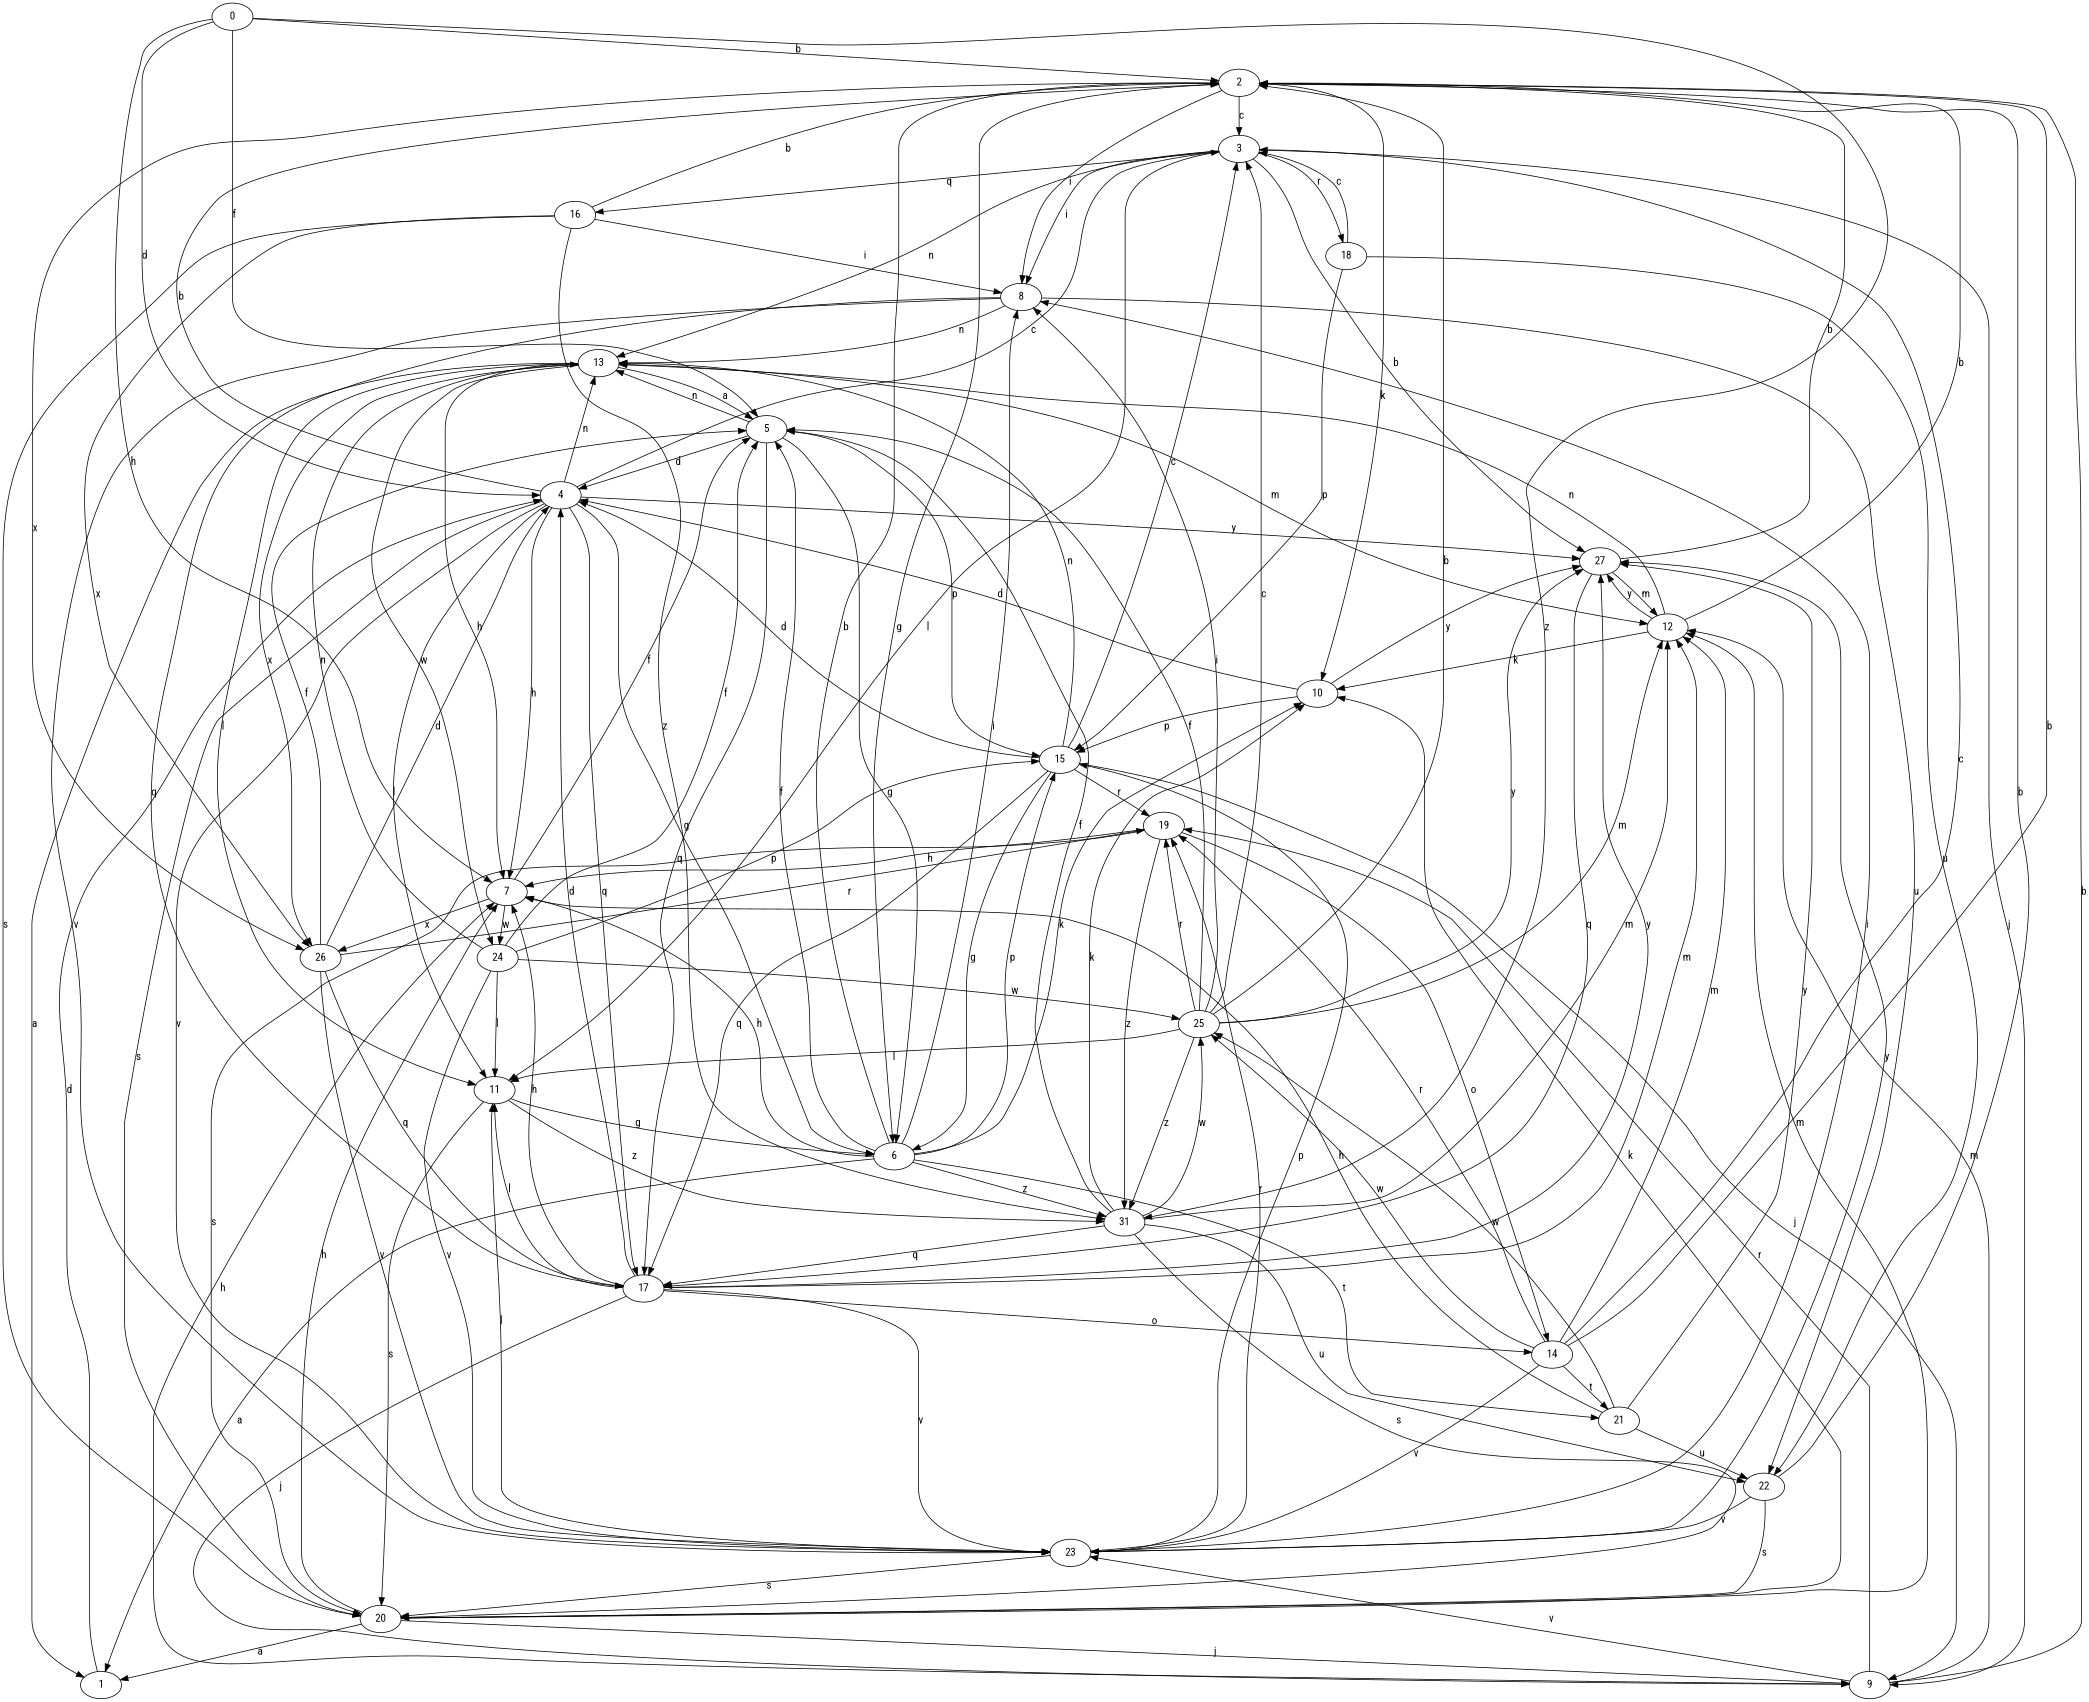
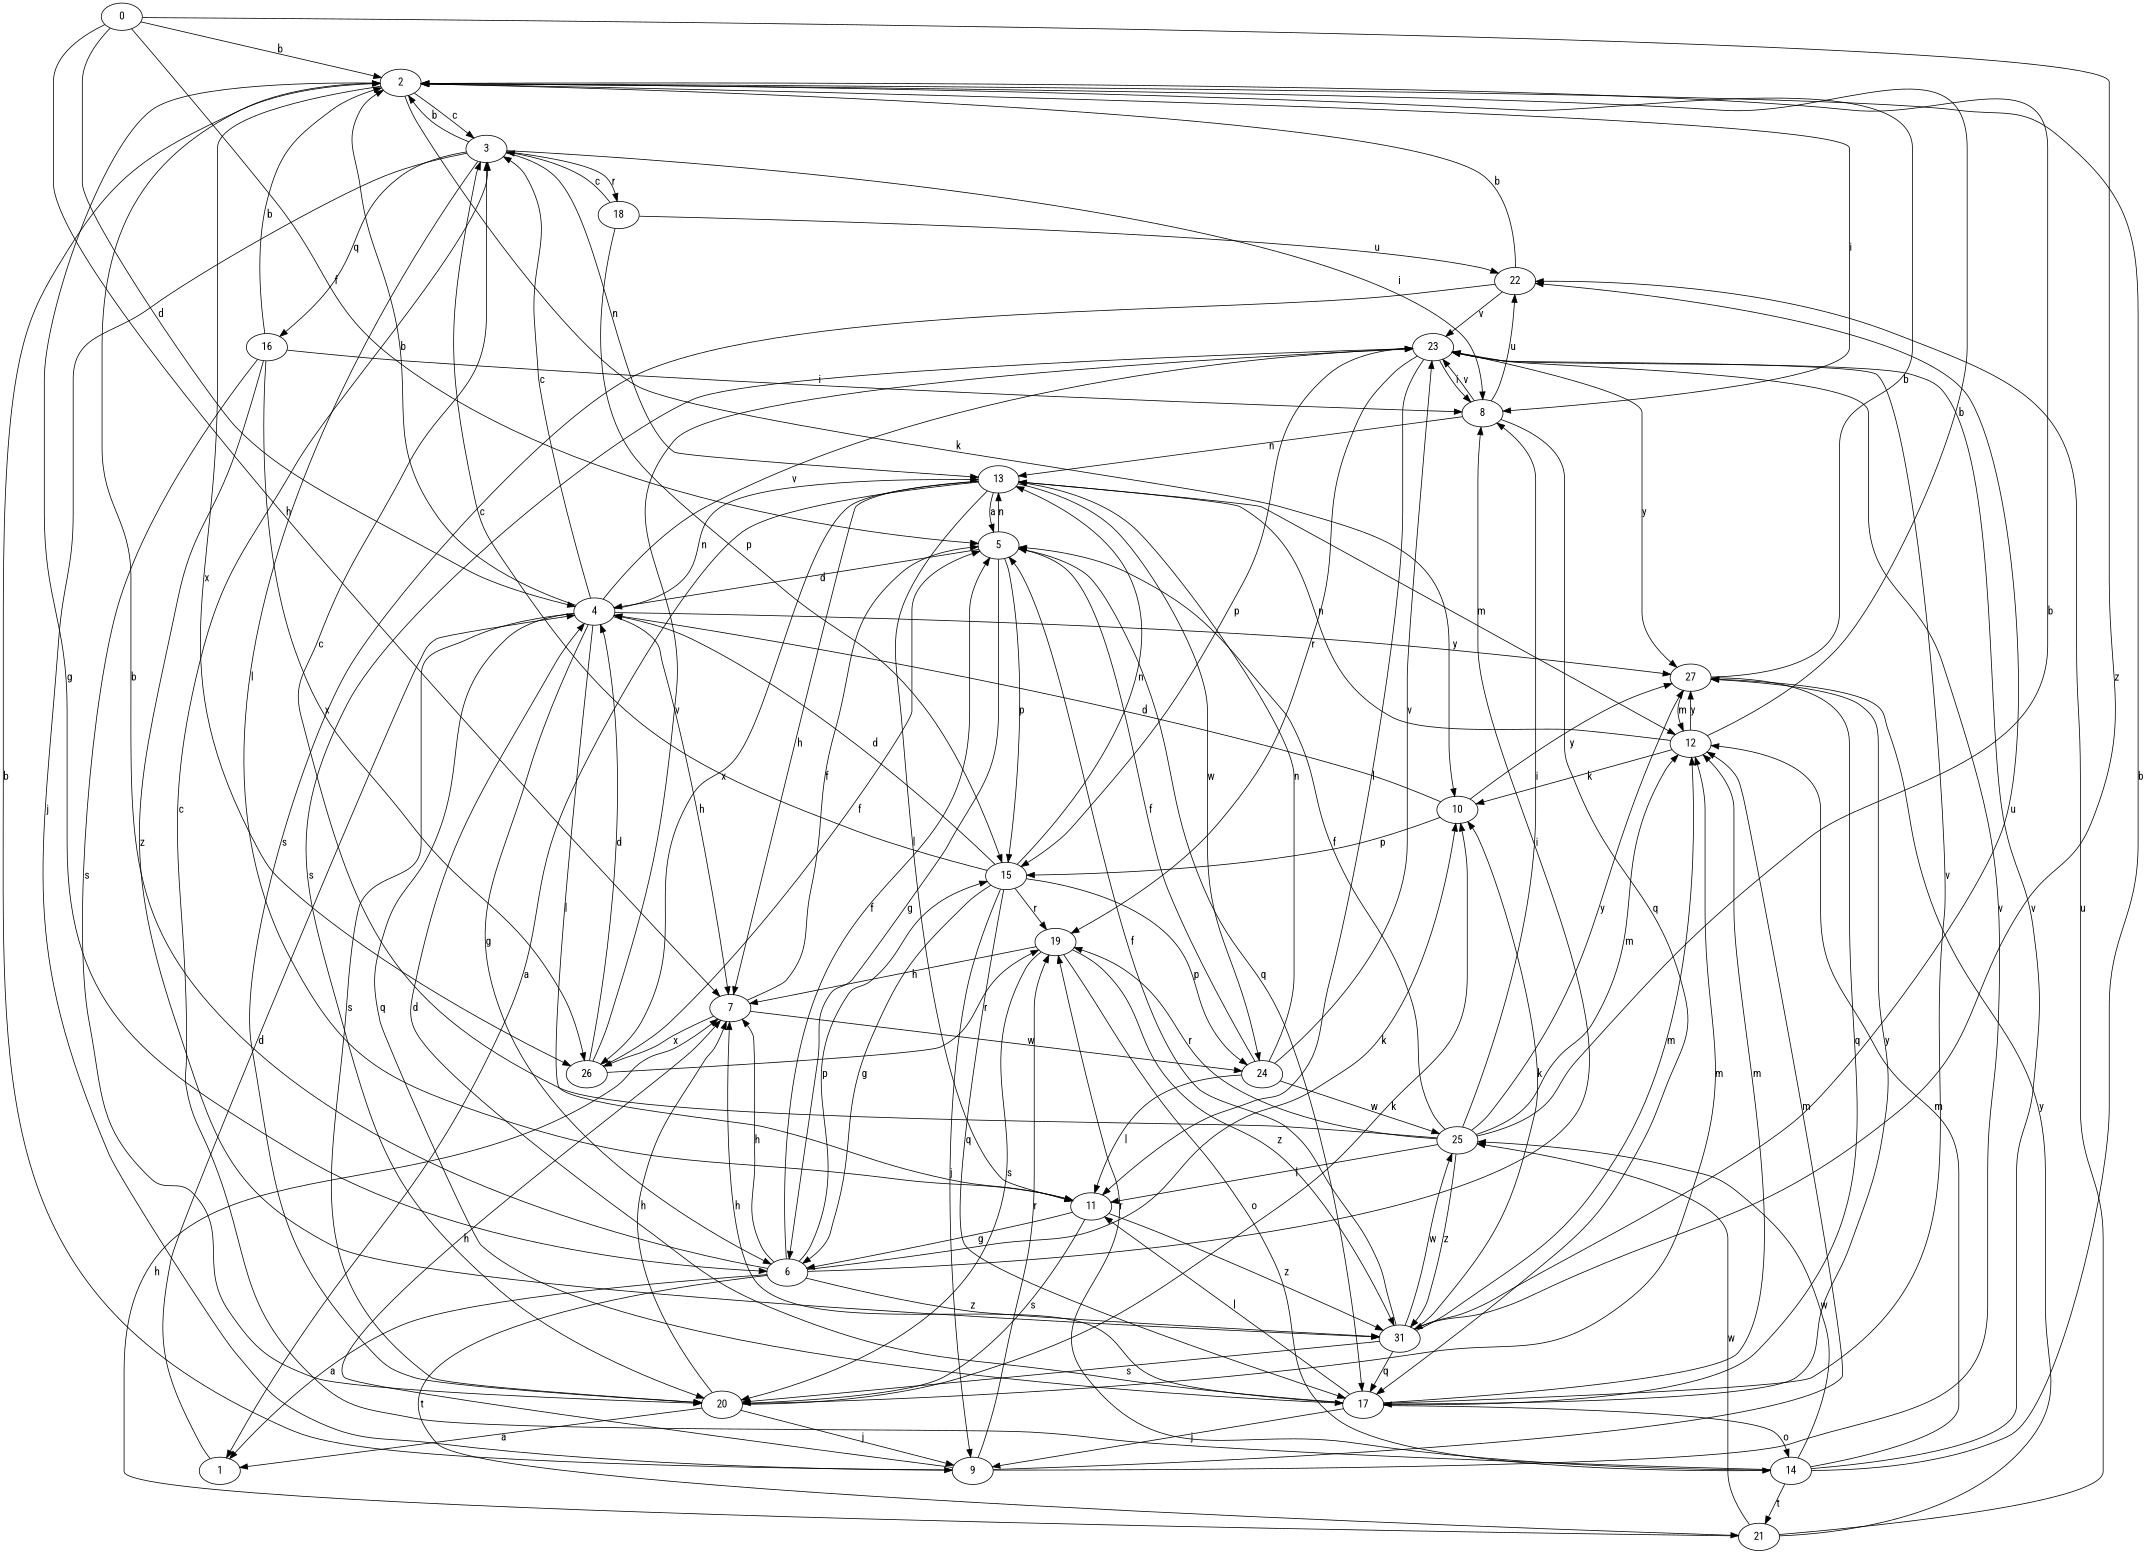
(1391, 373) -> (438, 126)
(762, 858) -> (1165, 933)
(439, 1177) -> none
